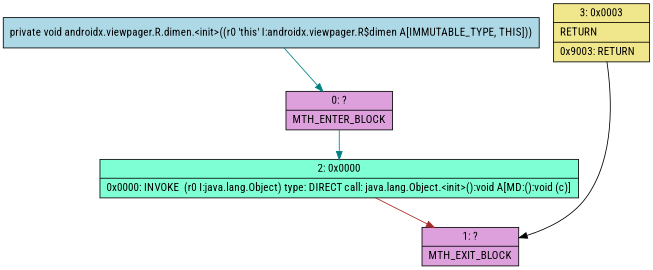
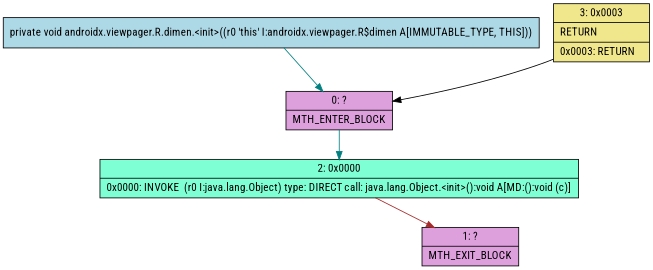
(601, 52) -> (601, 52)
(602, 167) -> (478, 83)
